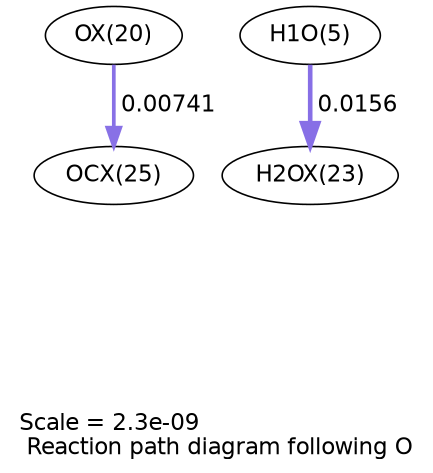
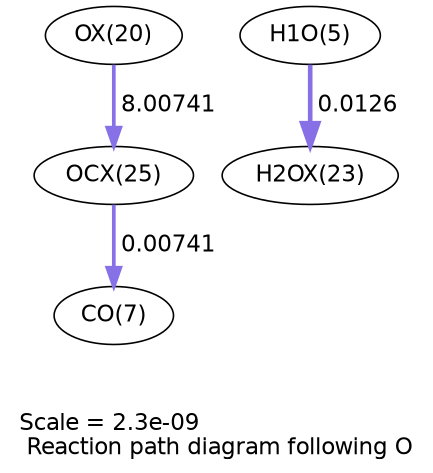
(165, 105) -> (165, 105)
(354, 105) -> (354, 105)
none -> (114, 316)
